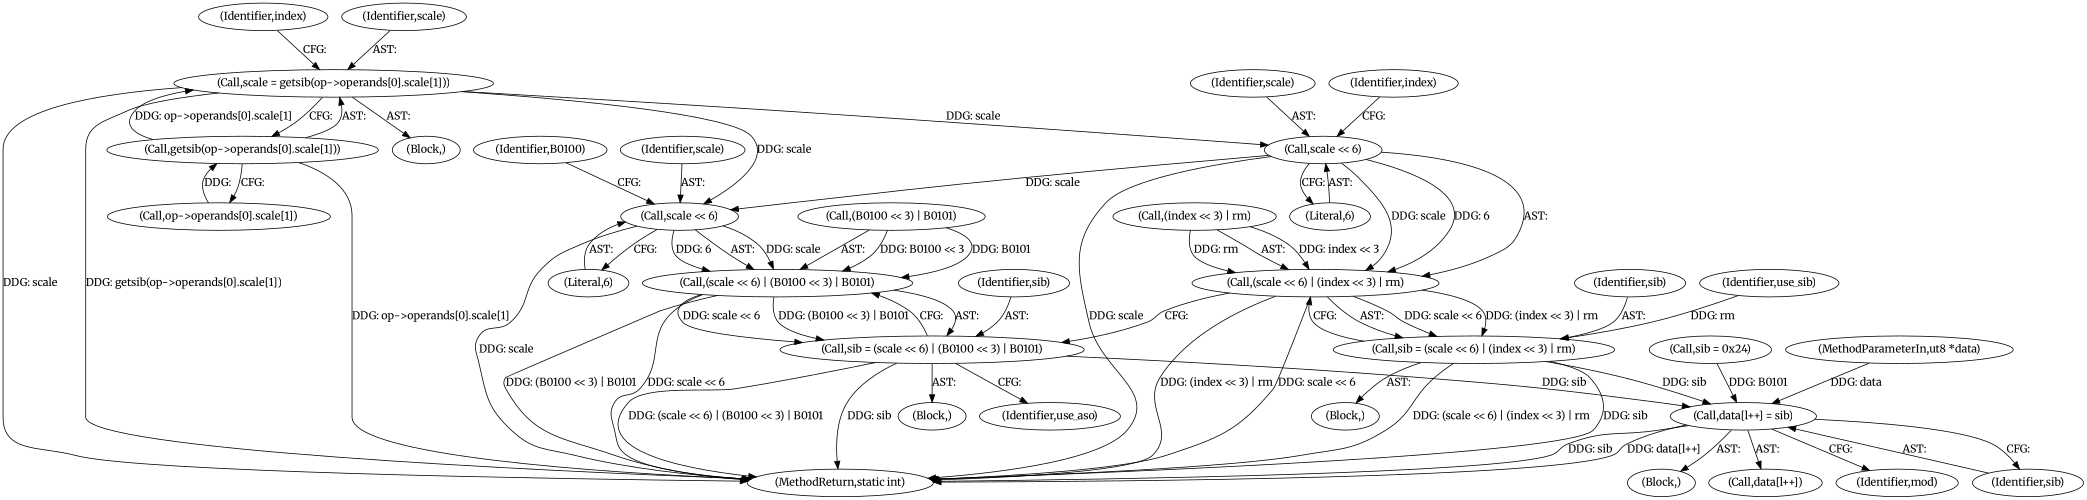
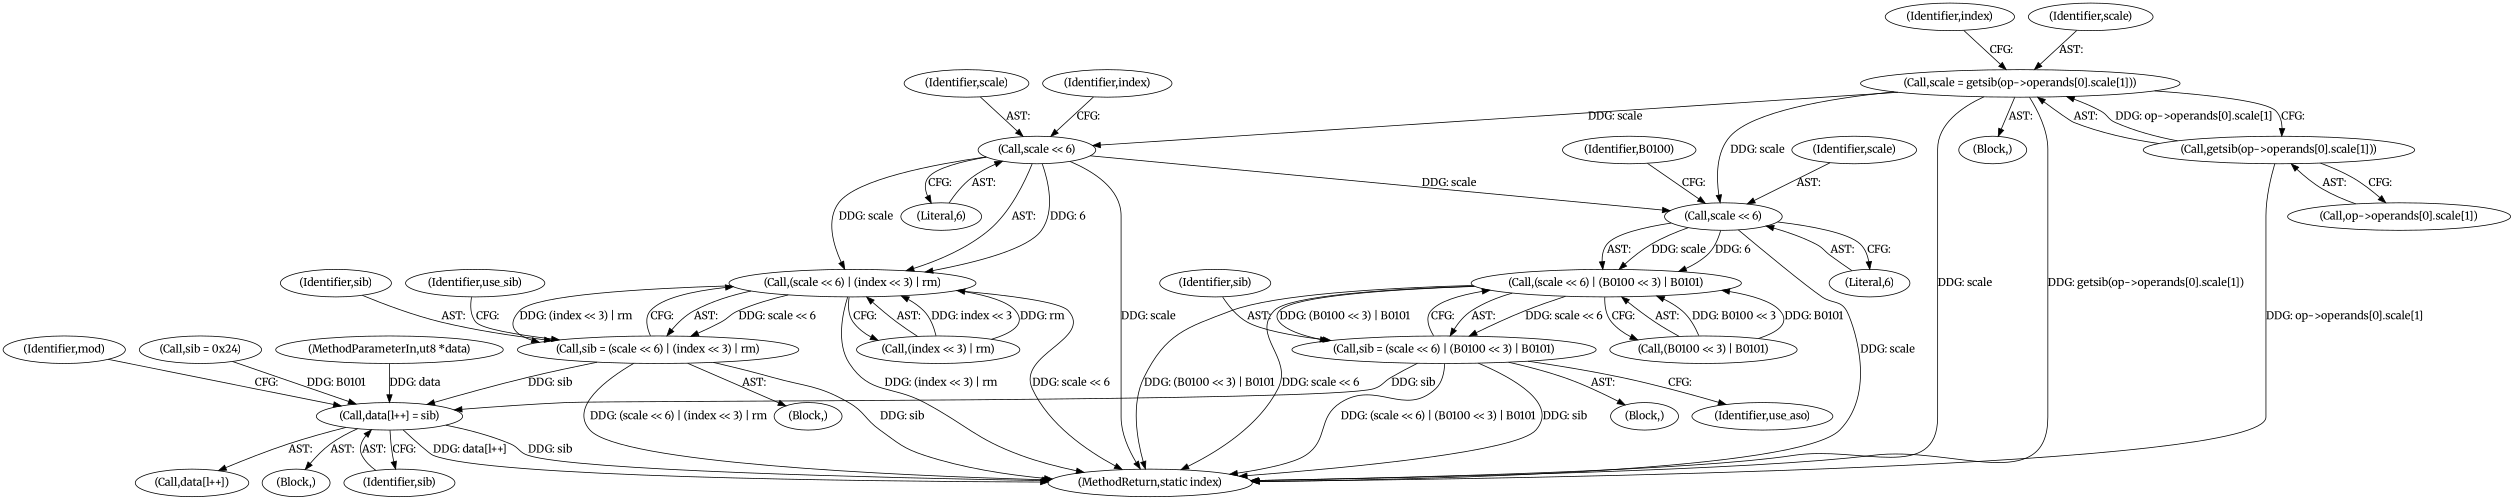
(219, 183) -> (2336, 183)
(1713, 316) -> (489, 316)
(1151, 320) -> (853, 321)
none -> (1611, 321)
(1817, 448) -> (221, 382)
(840, 483) -> (1150, 483)
